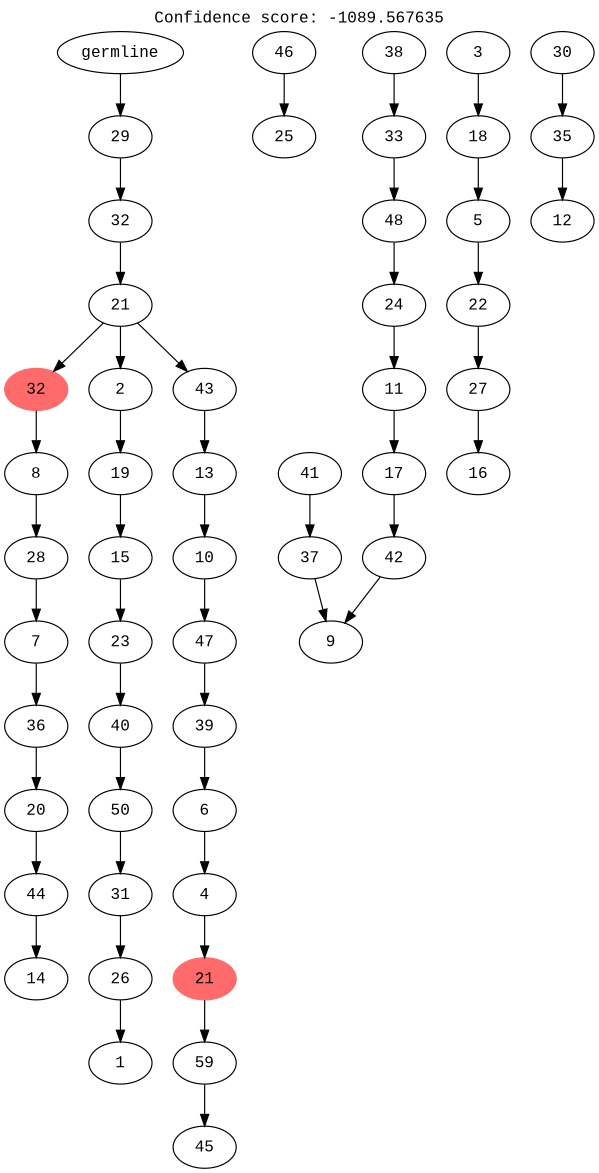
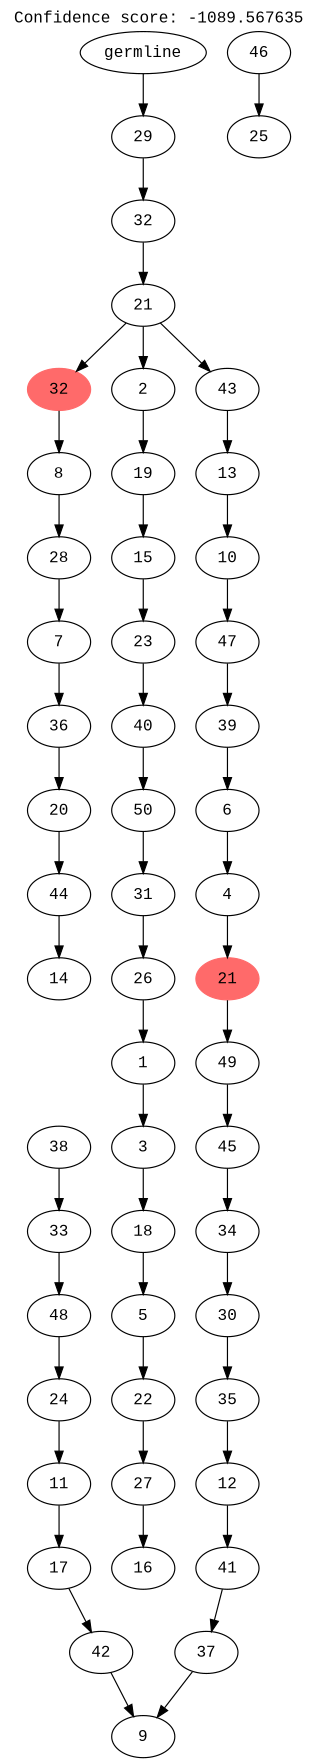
(205, 1063) -> (227, 1063)
none -> (143, 1099)
none -> (227, 1231)
none -> (227, 1520)
